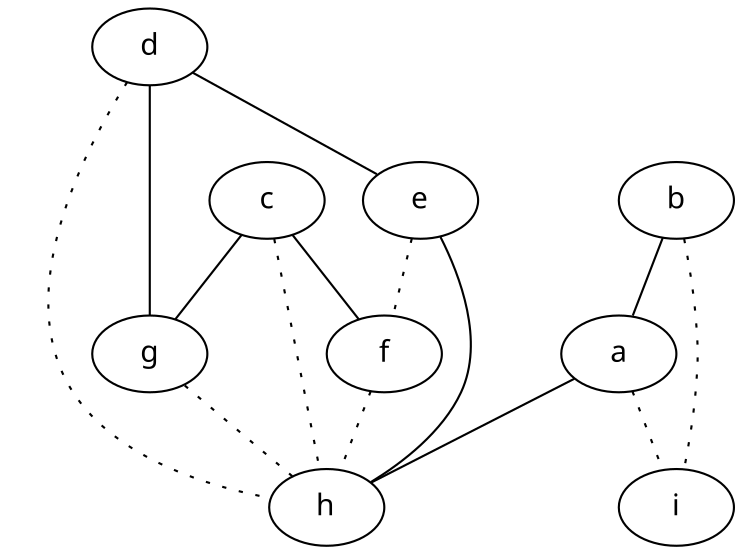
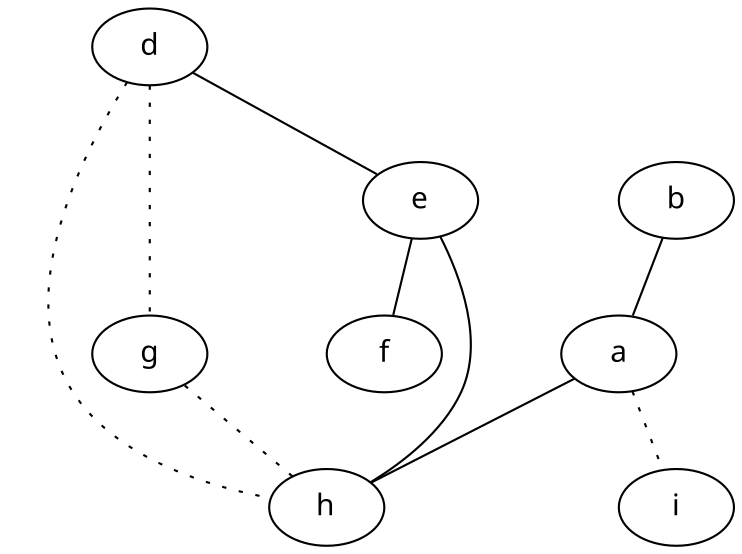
(150, 200) -> (150, 200)
(267, 200) -> none
(403, 277) -> (403, 277)
(698, 354) -> none
(356, 430) -> none
